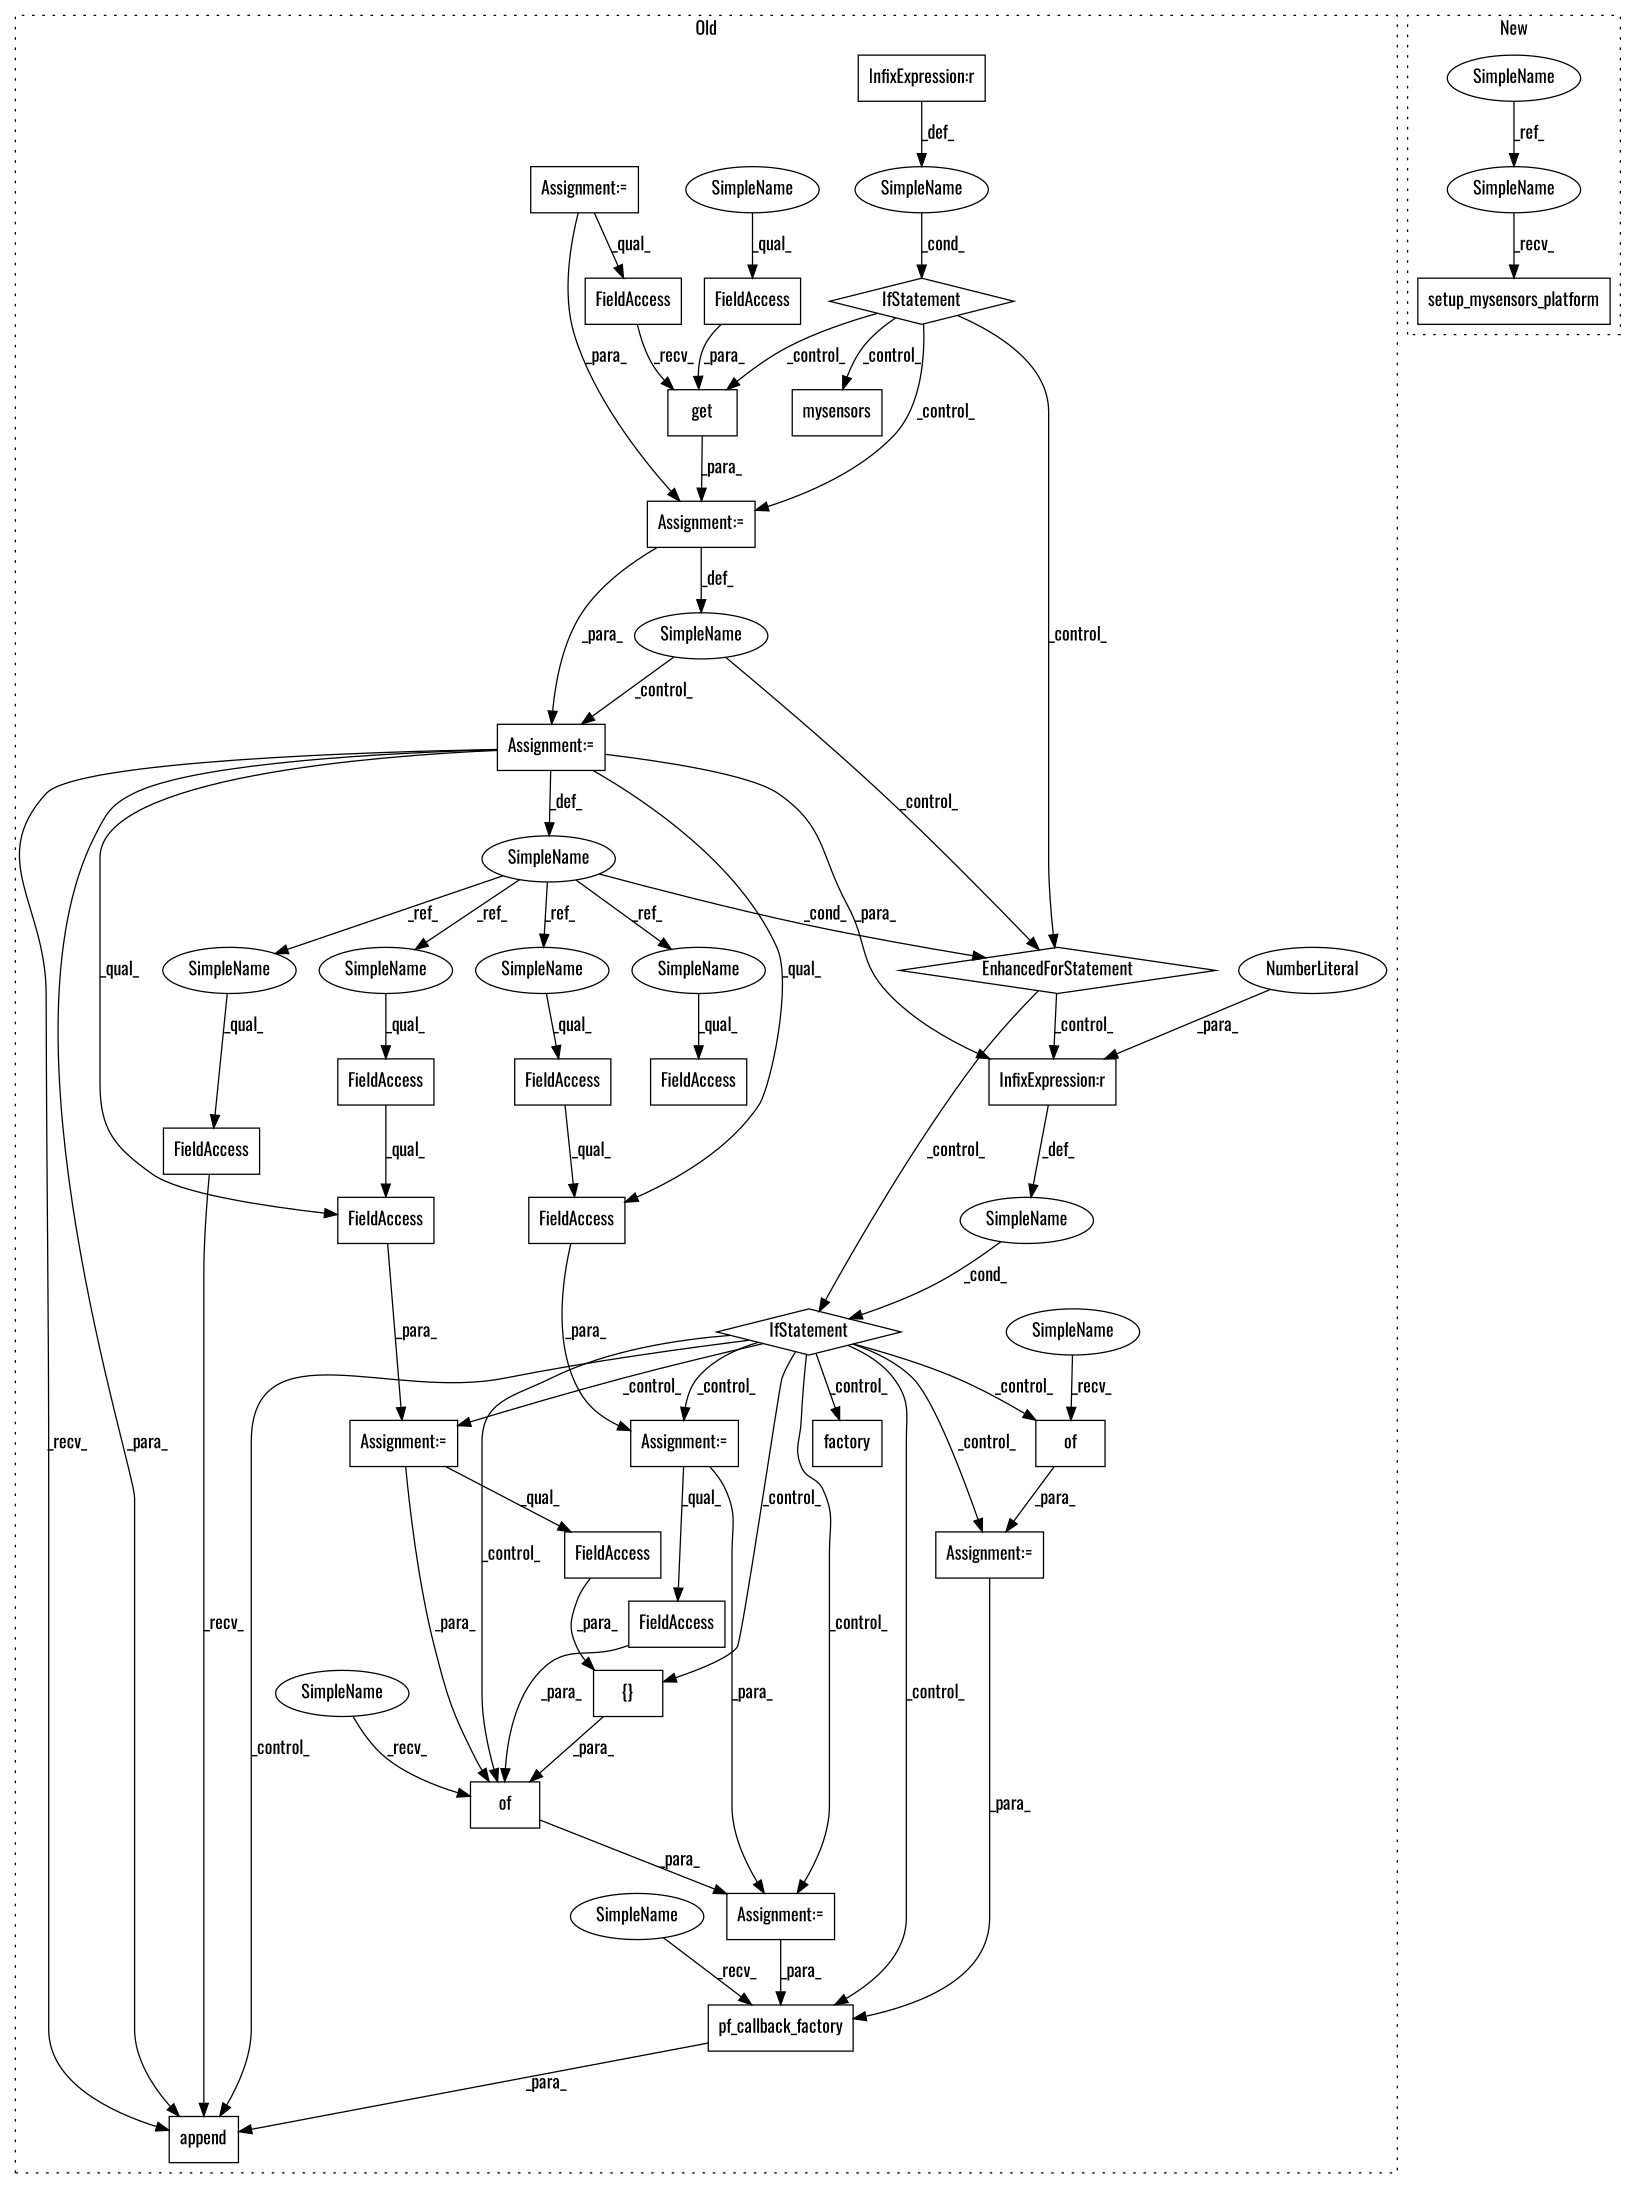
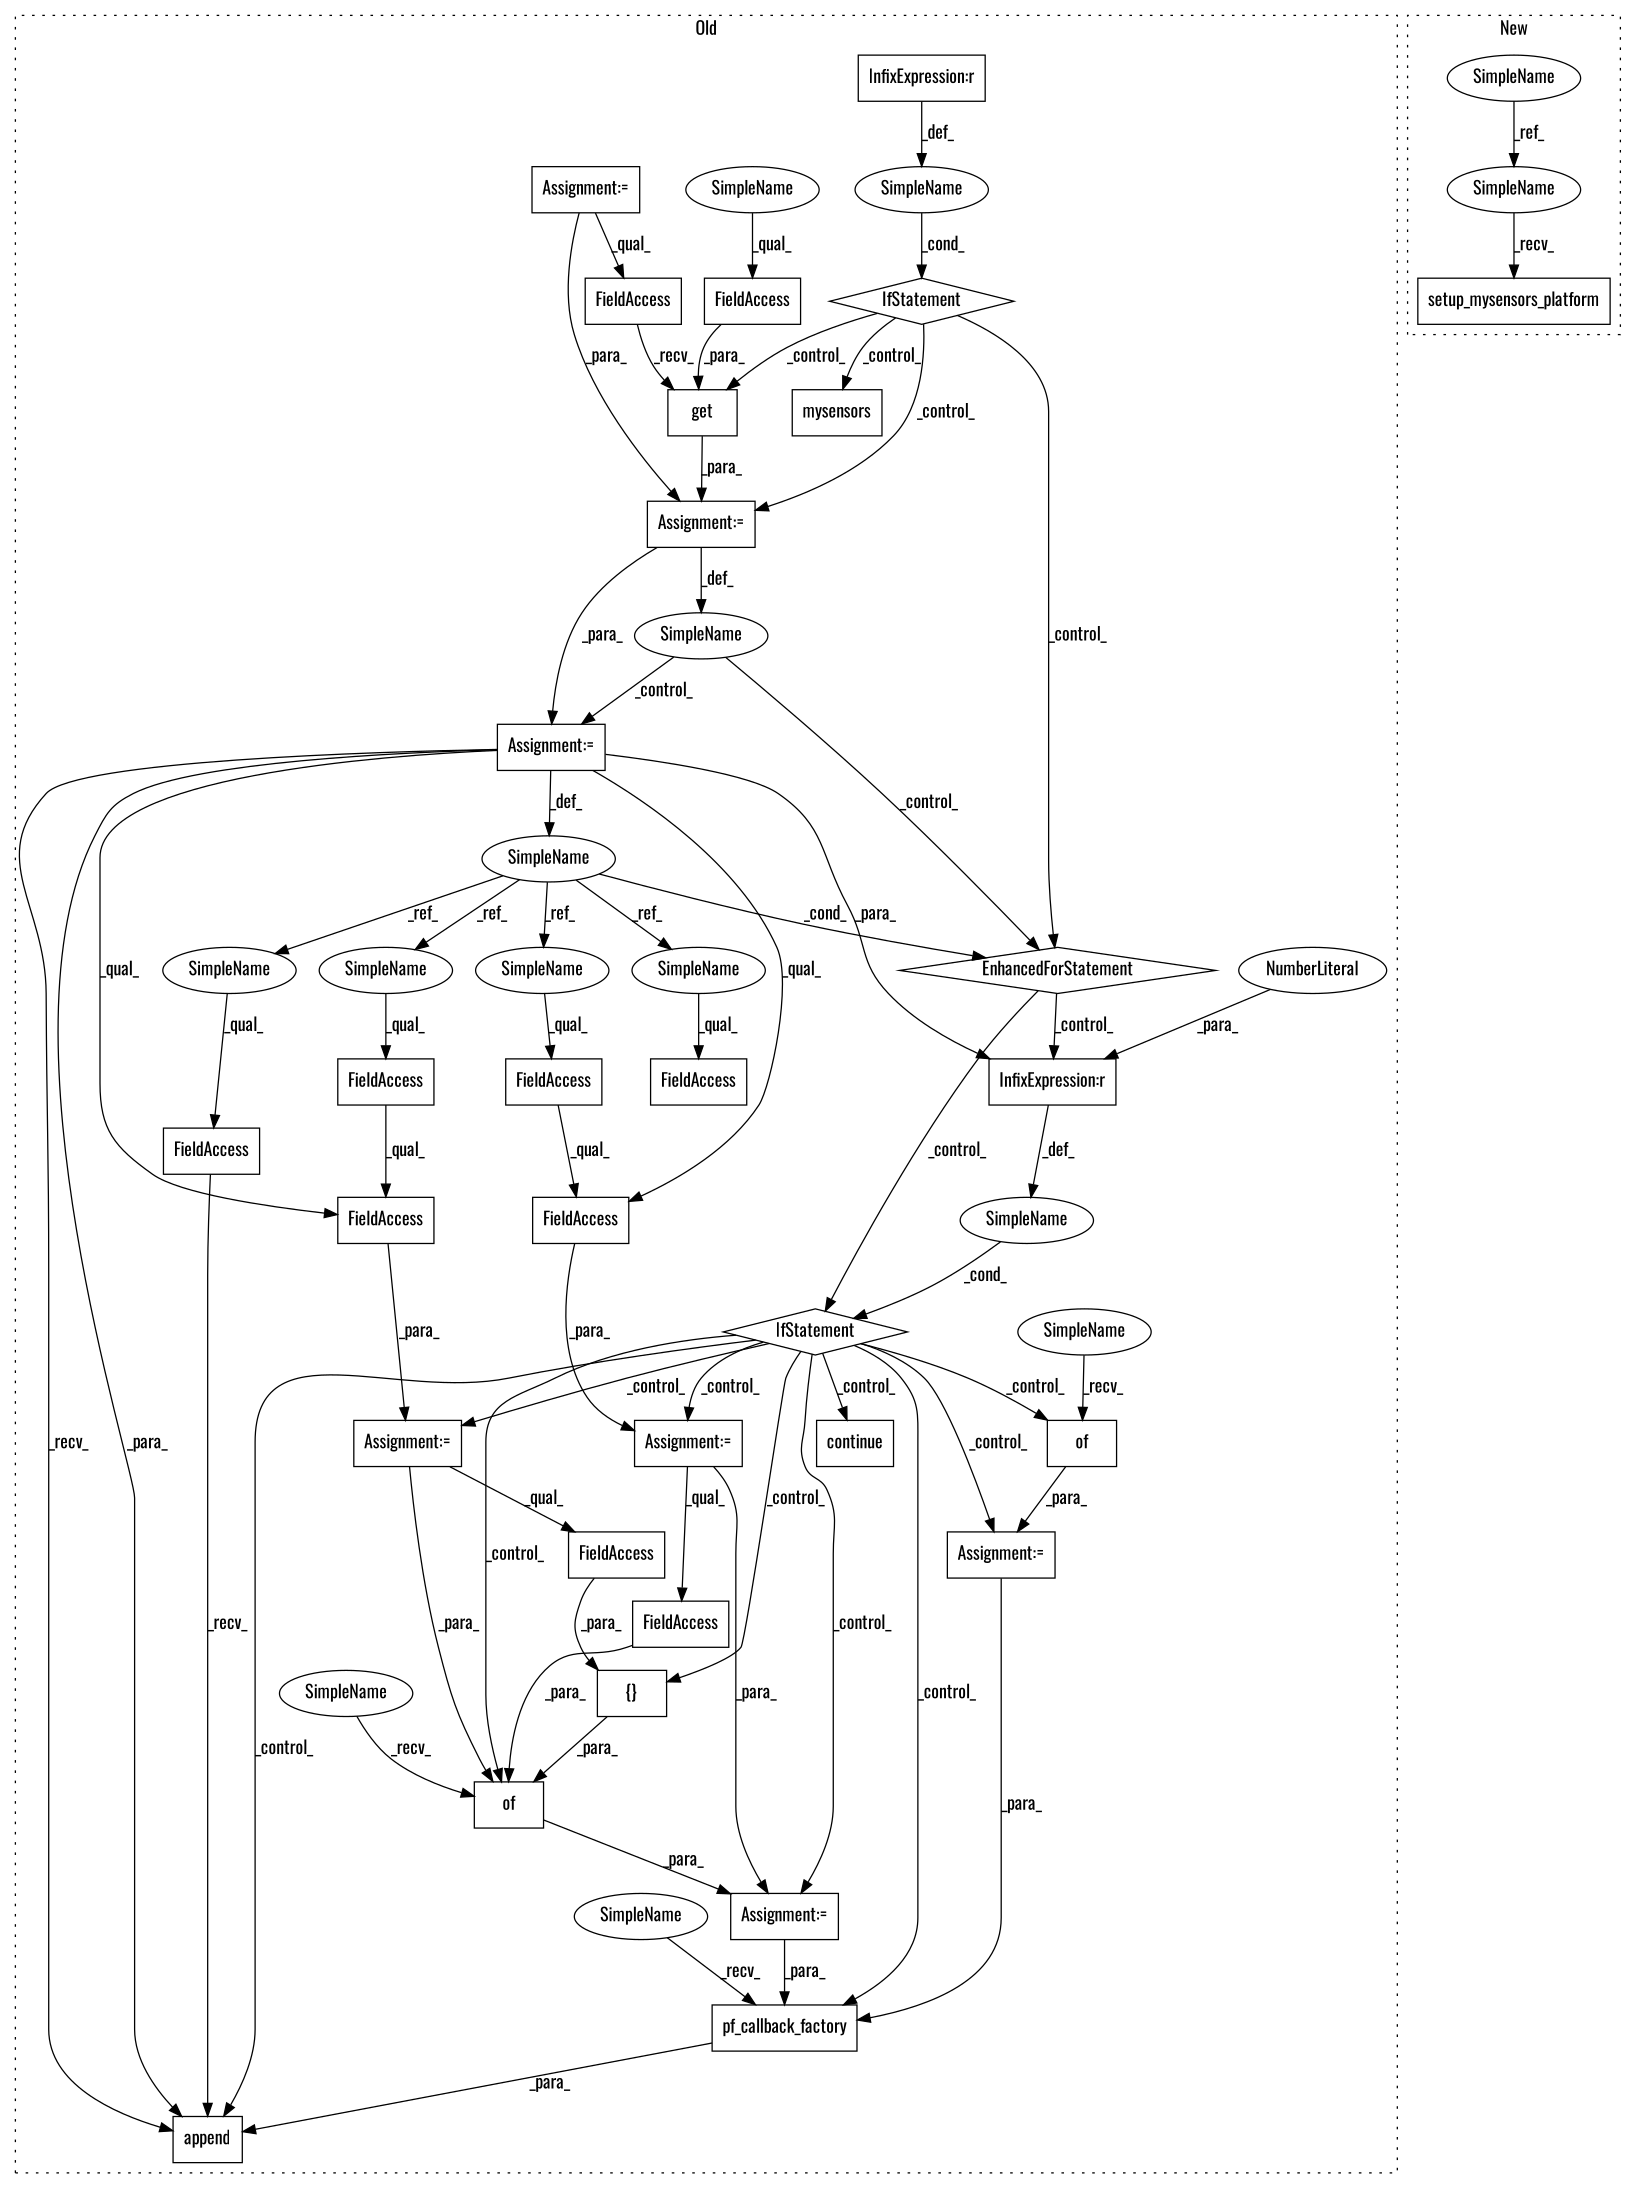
(847, 1443) -> (855, 1443)
